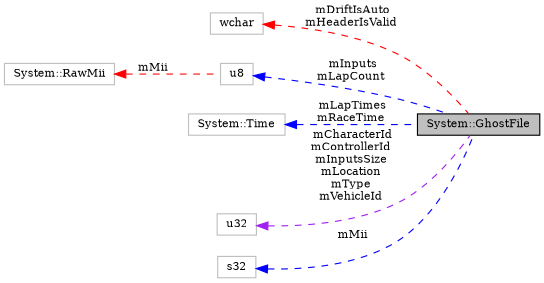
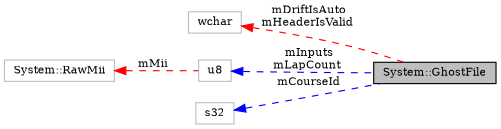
(237, 125) -> none
(237, 224) -> none
(351, 235) -> (307, 82)
